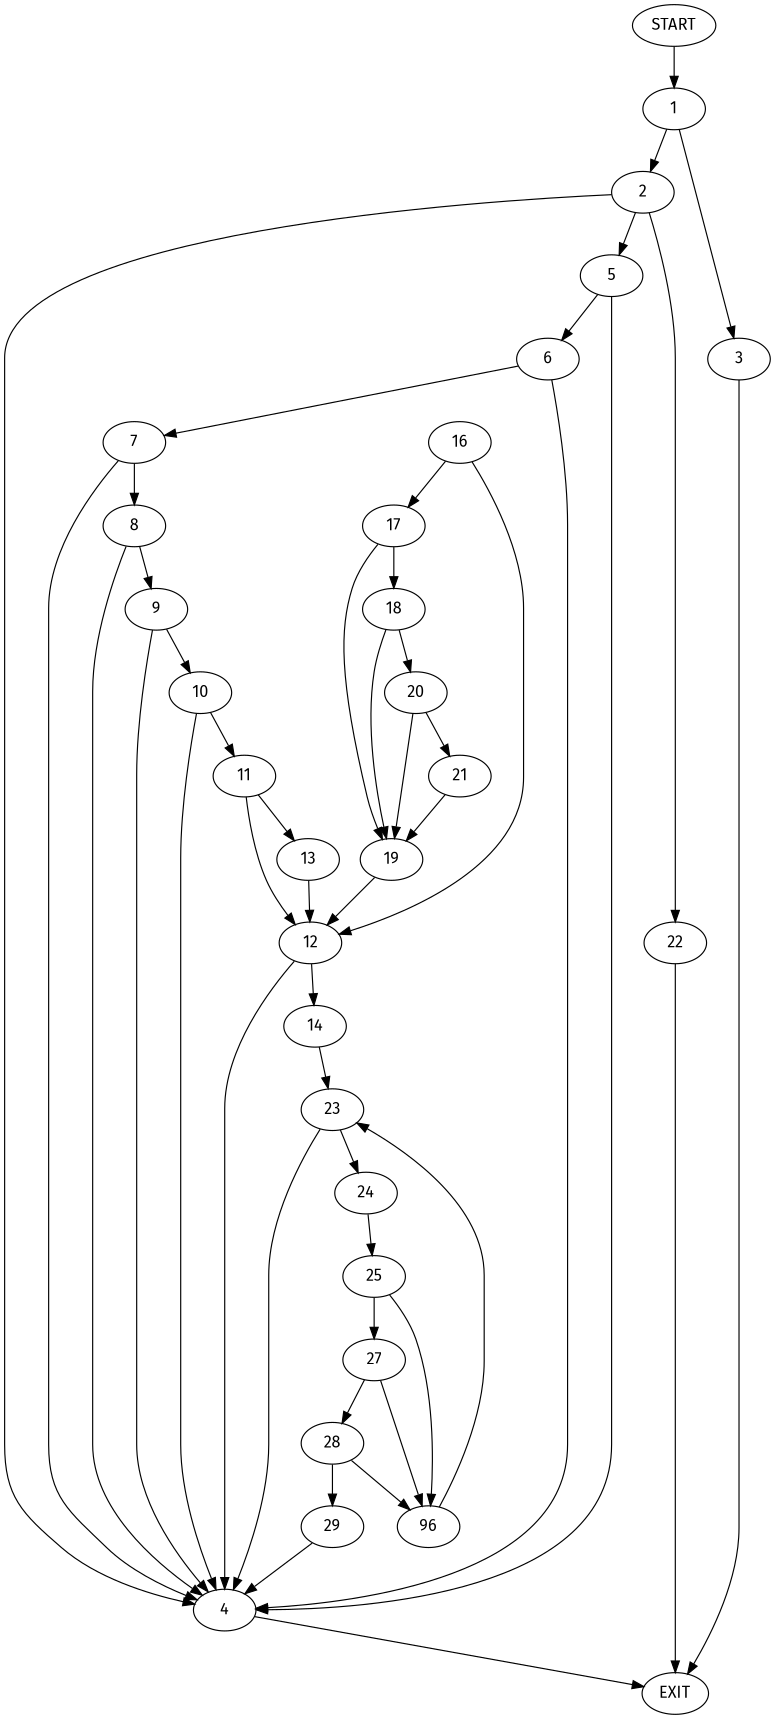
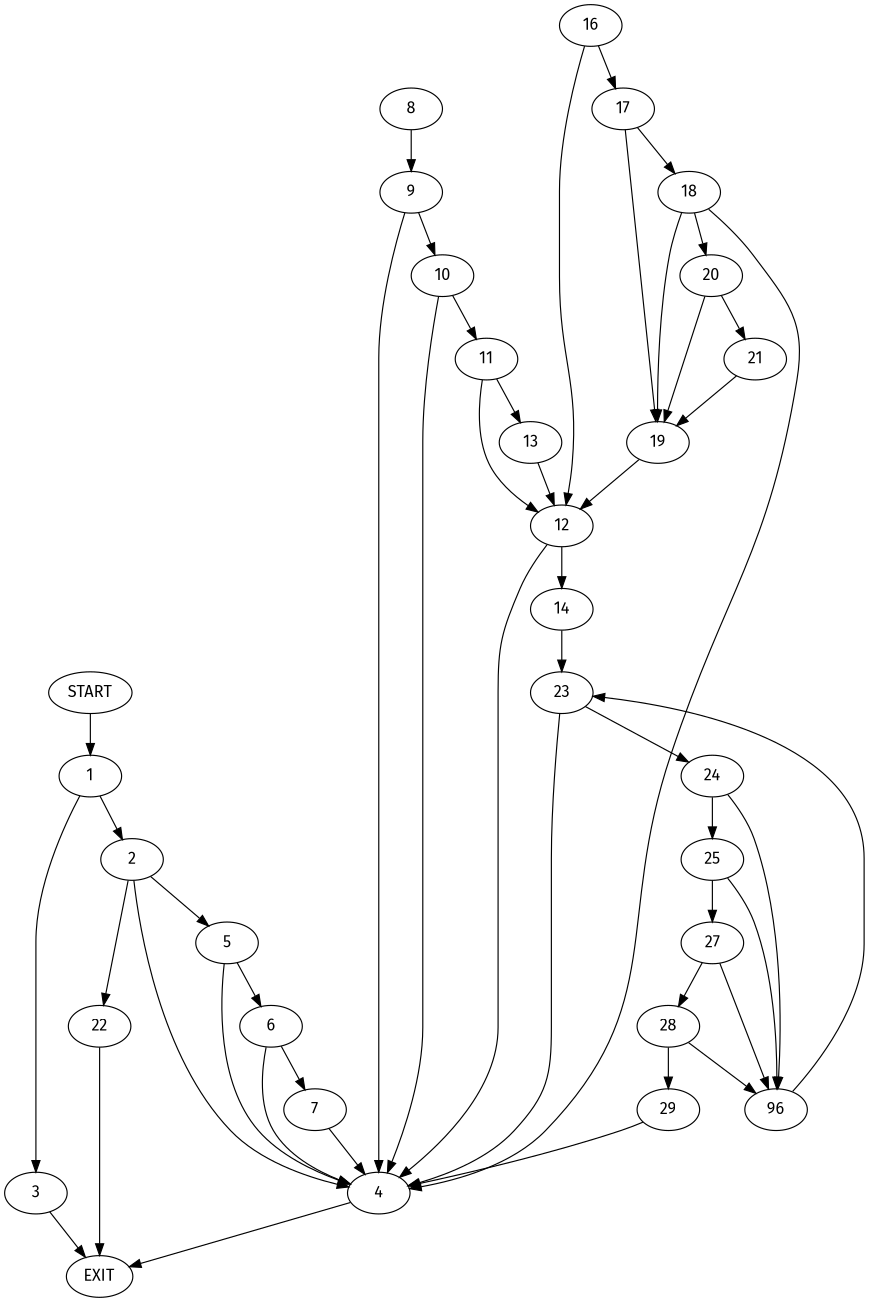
(134, 479) -> none
none -> (775, 931)
(93, 1084) -> (680, 729)
